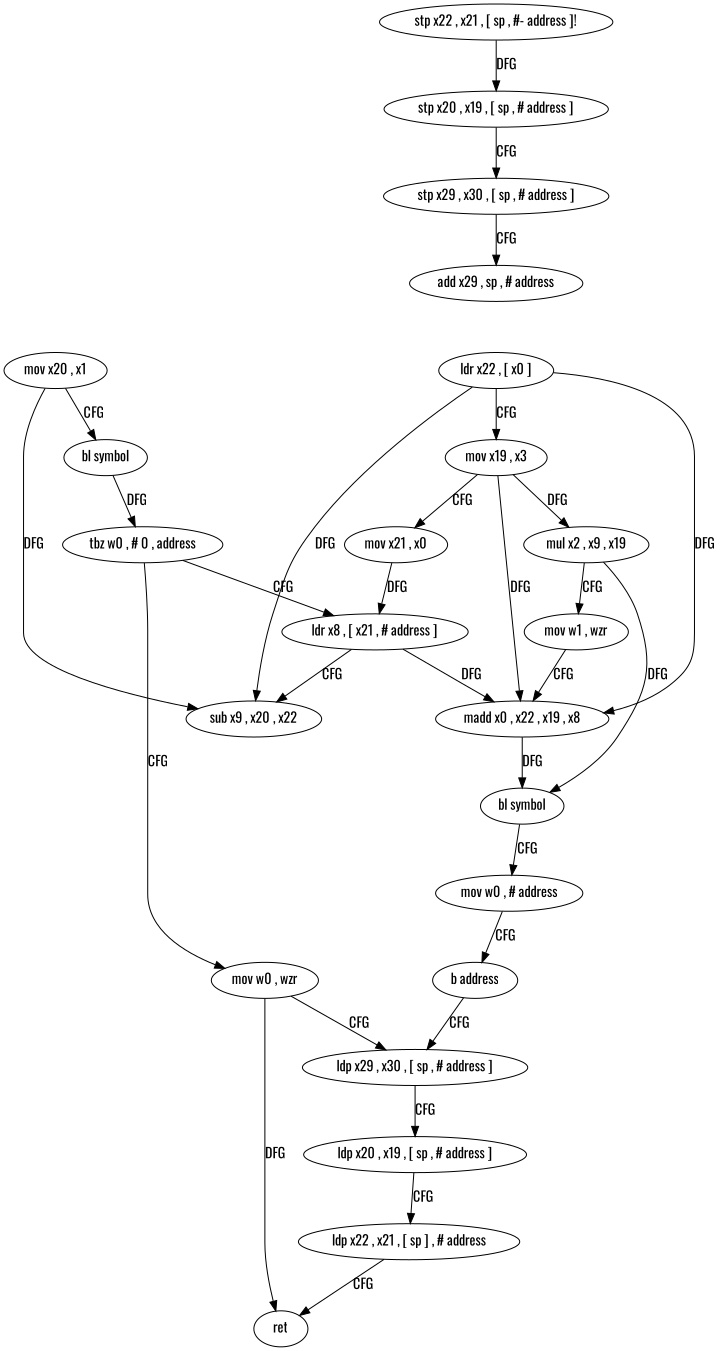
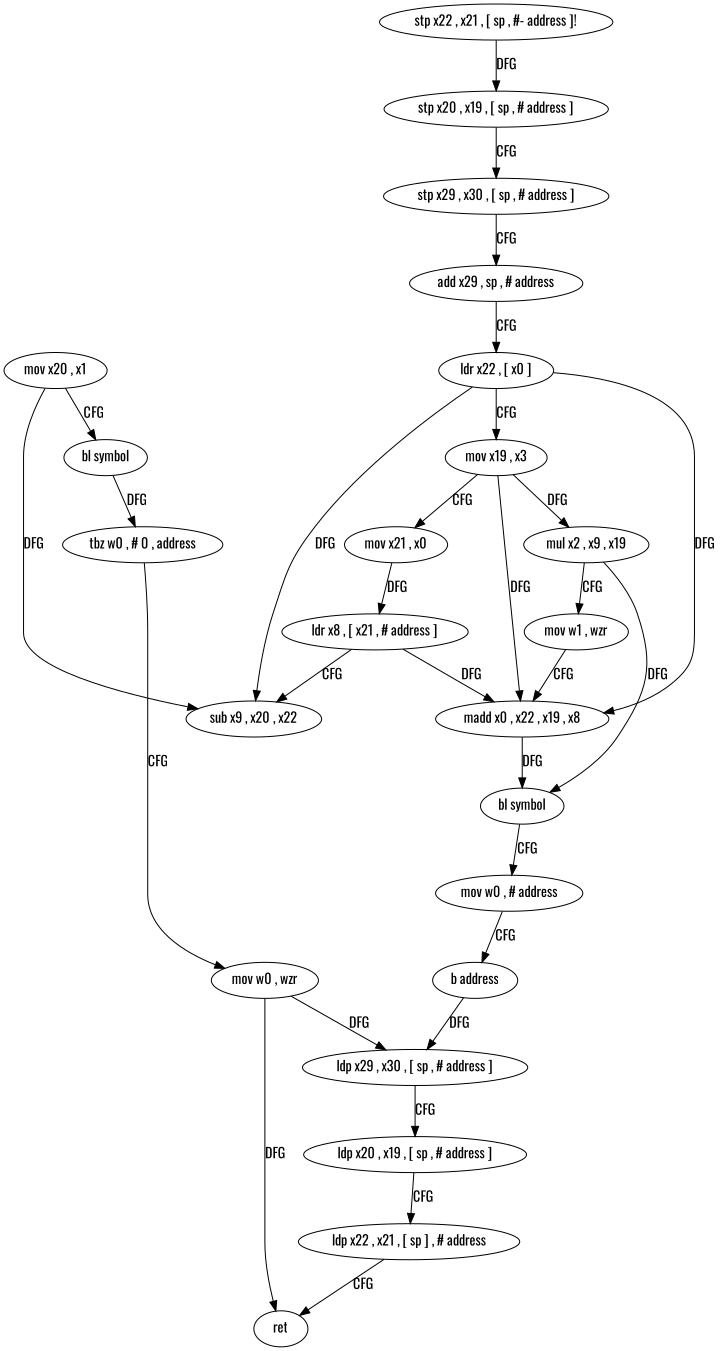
none -> (496, 322)
(253, 586) -> none
(360, 1024) -> (360, 1024)
(460, 1024) -> (460, 1024)
